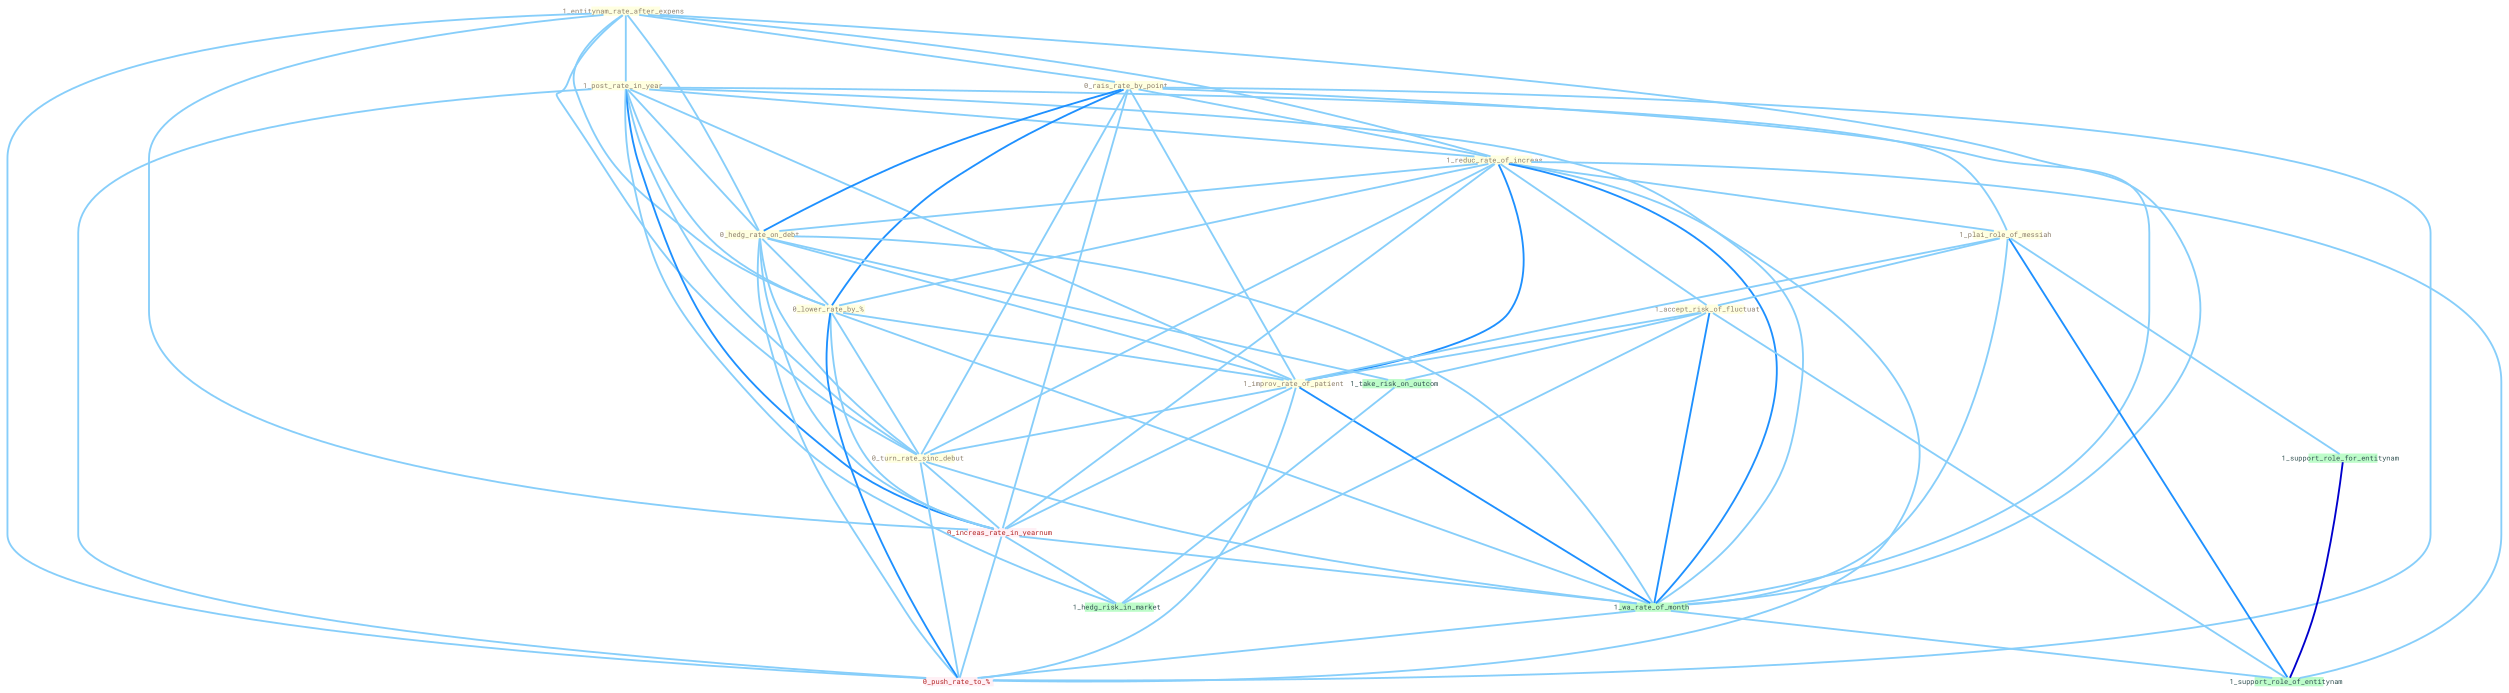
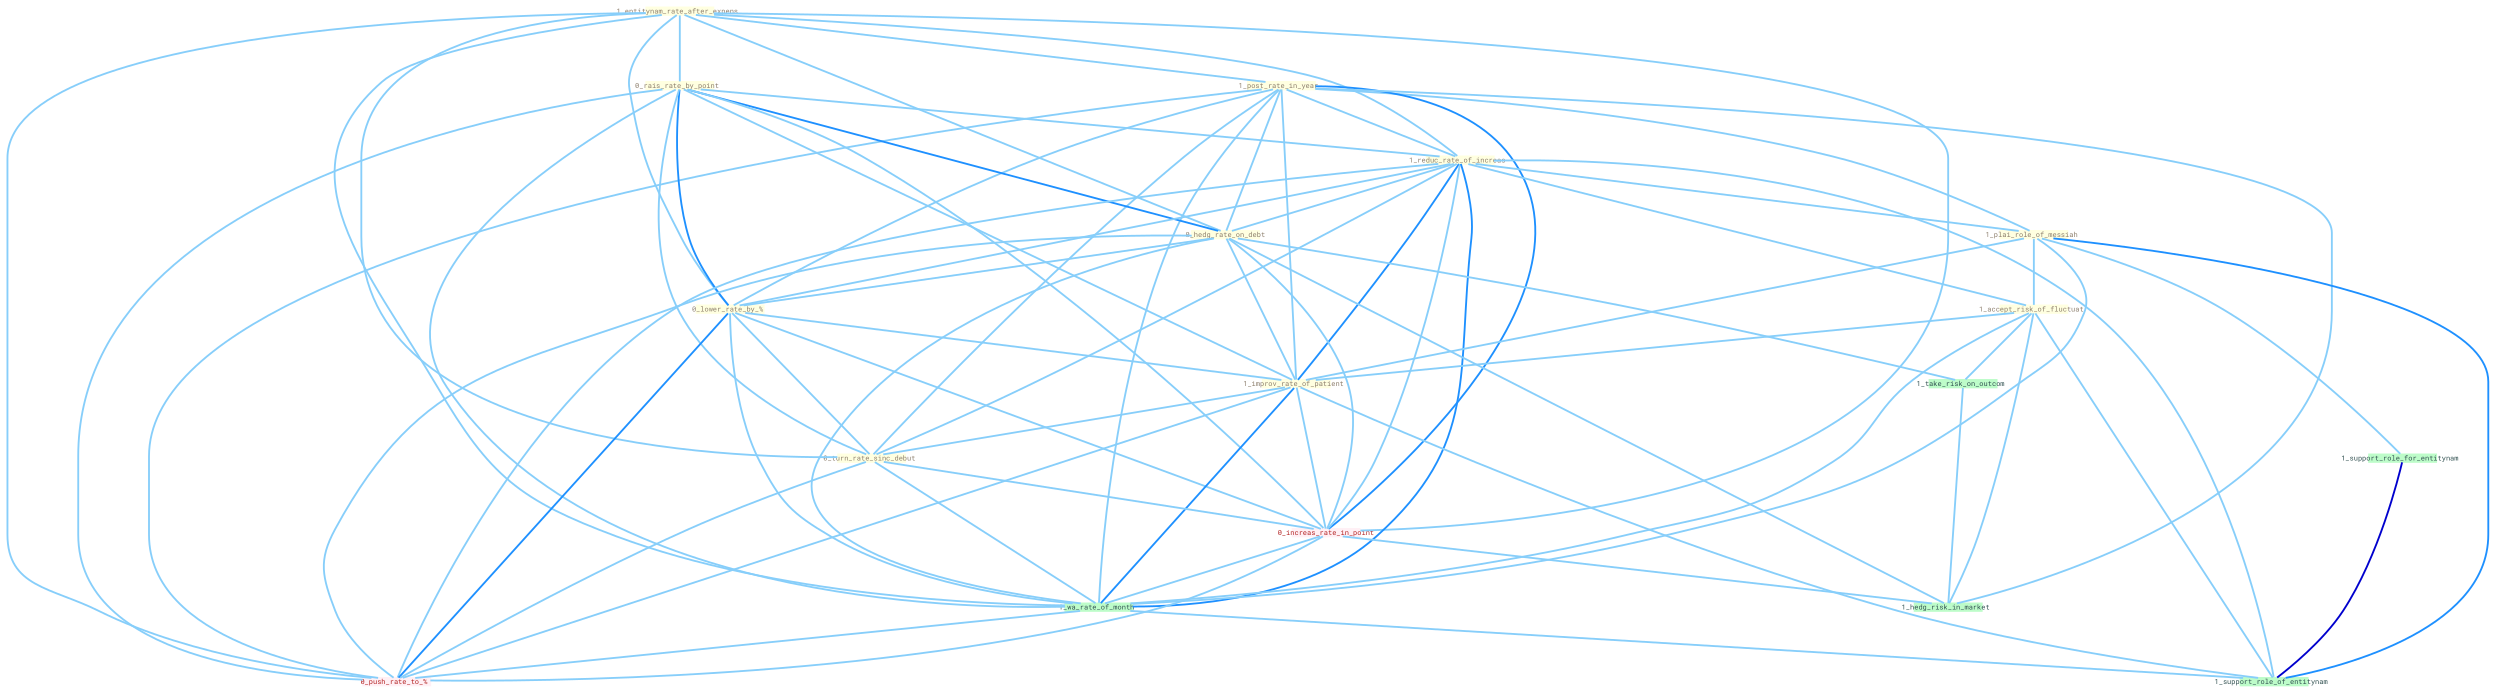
(815, 362) -> (1587, 421)
(1682, 458) -> (1775, 494)
(1002, 533) -> (1326, 533)
none -> (1768, 571)
